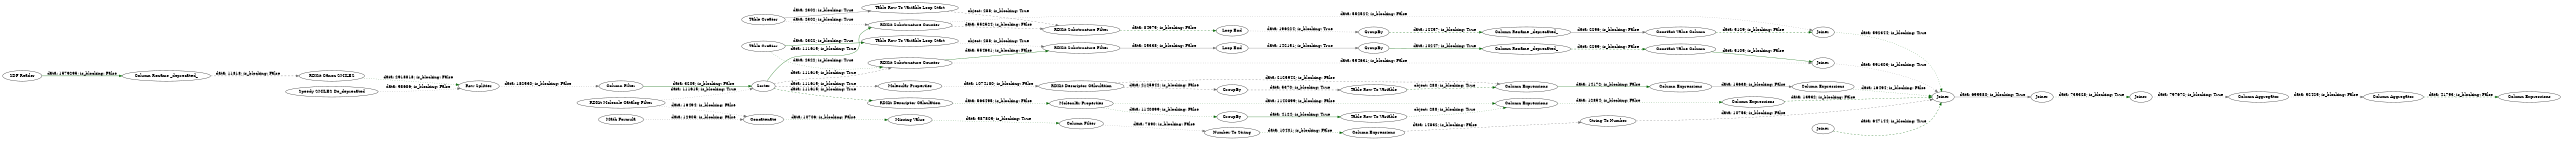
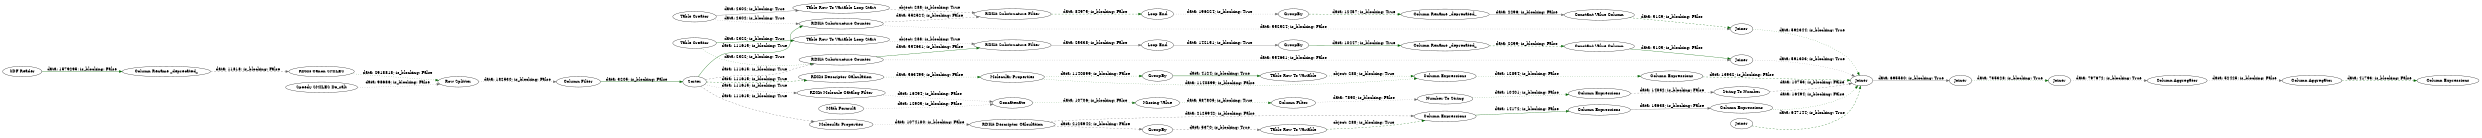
(332, 92) -> (322, 87)
(705, 96) -> (749, 91)
